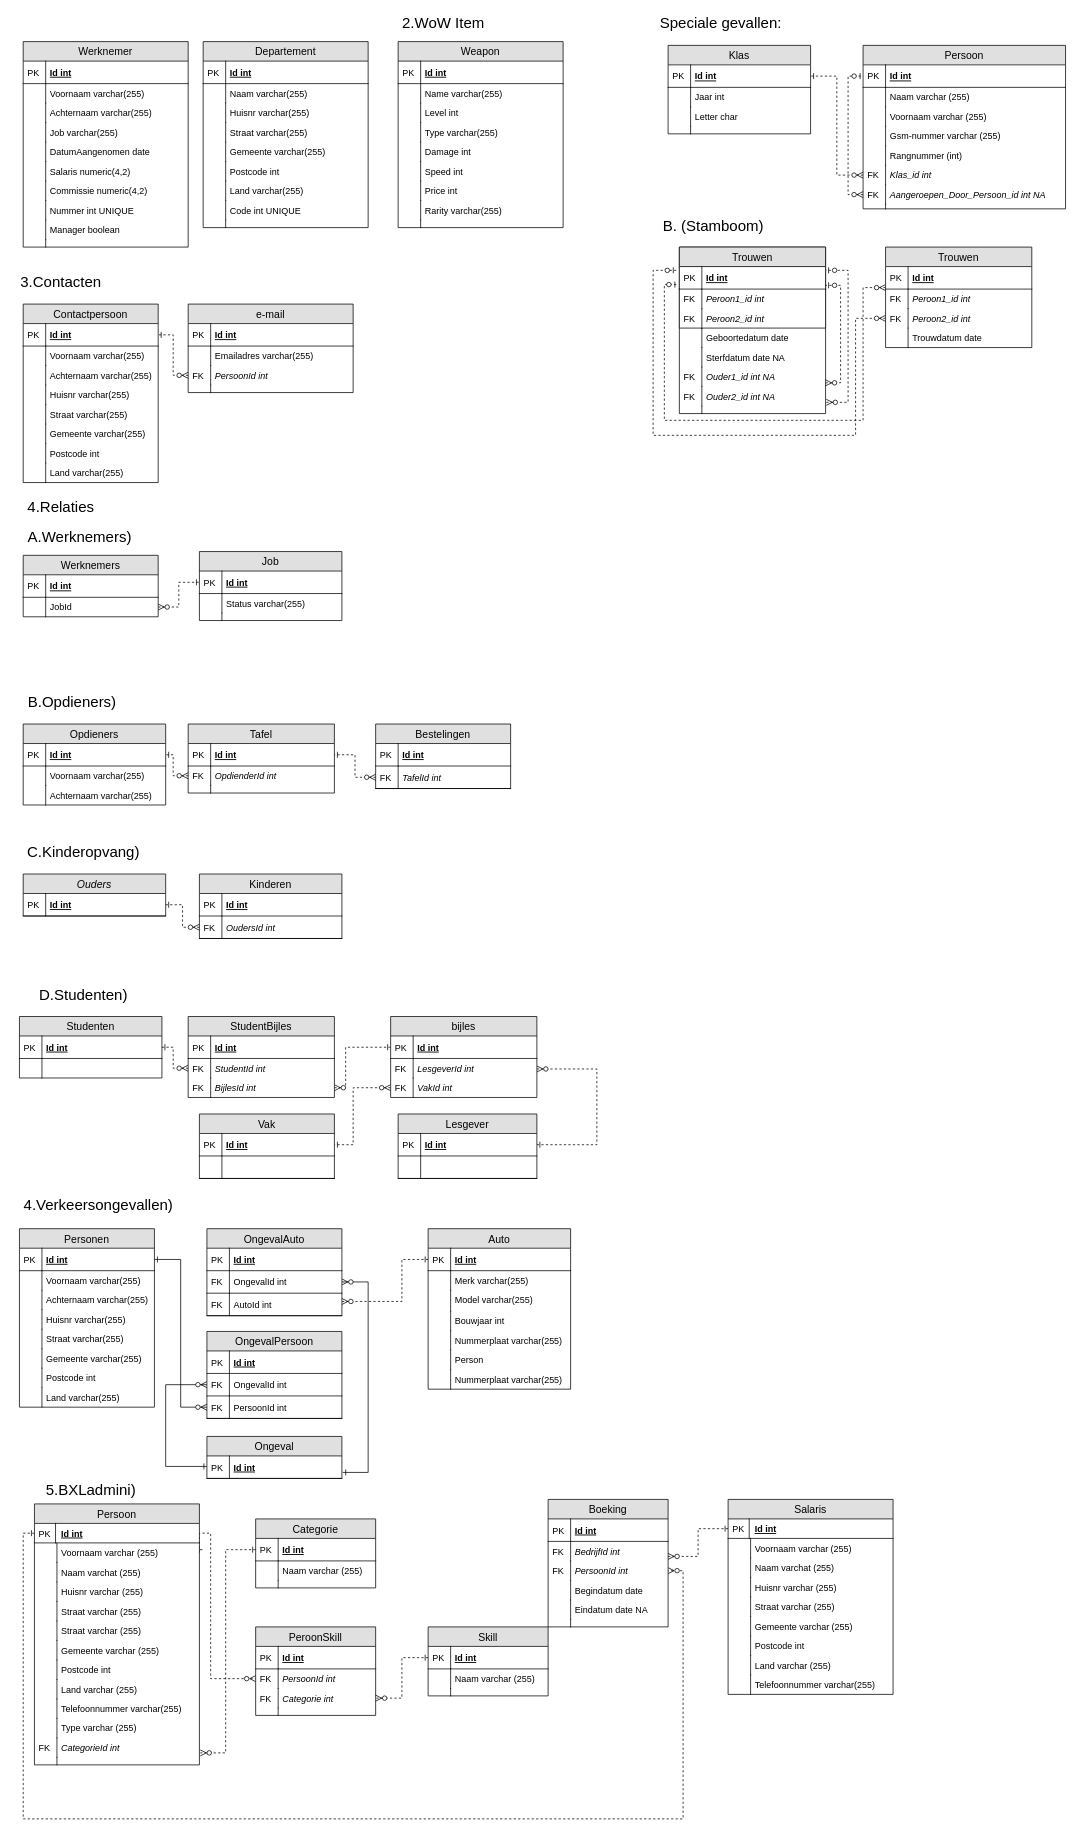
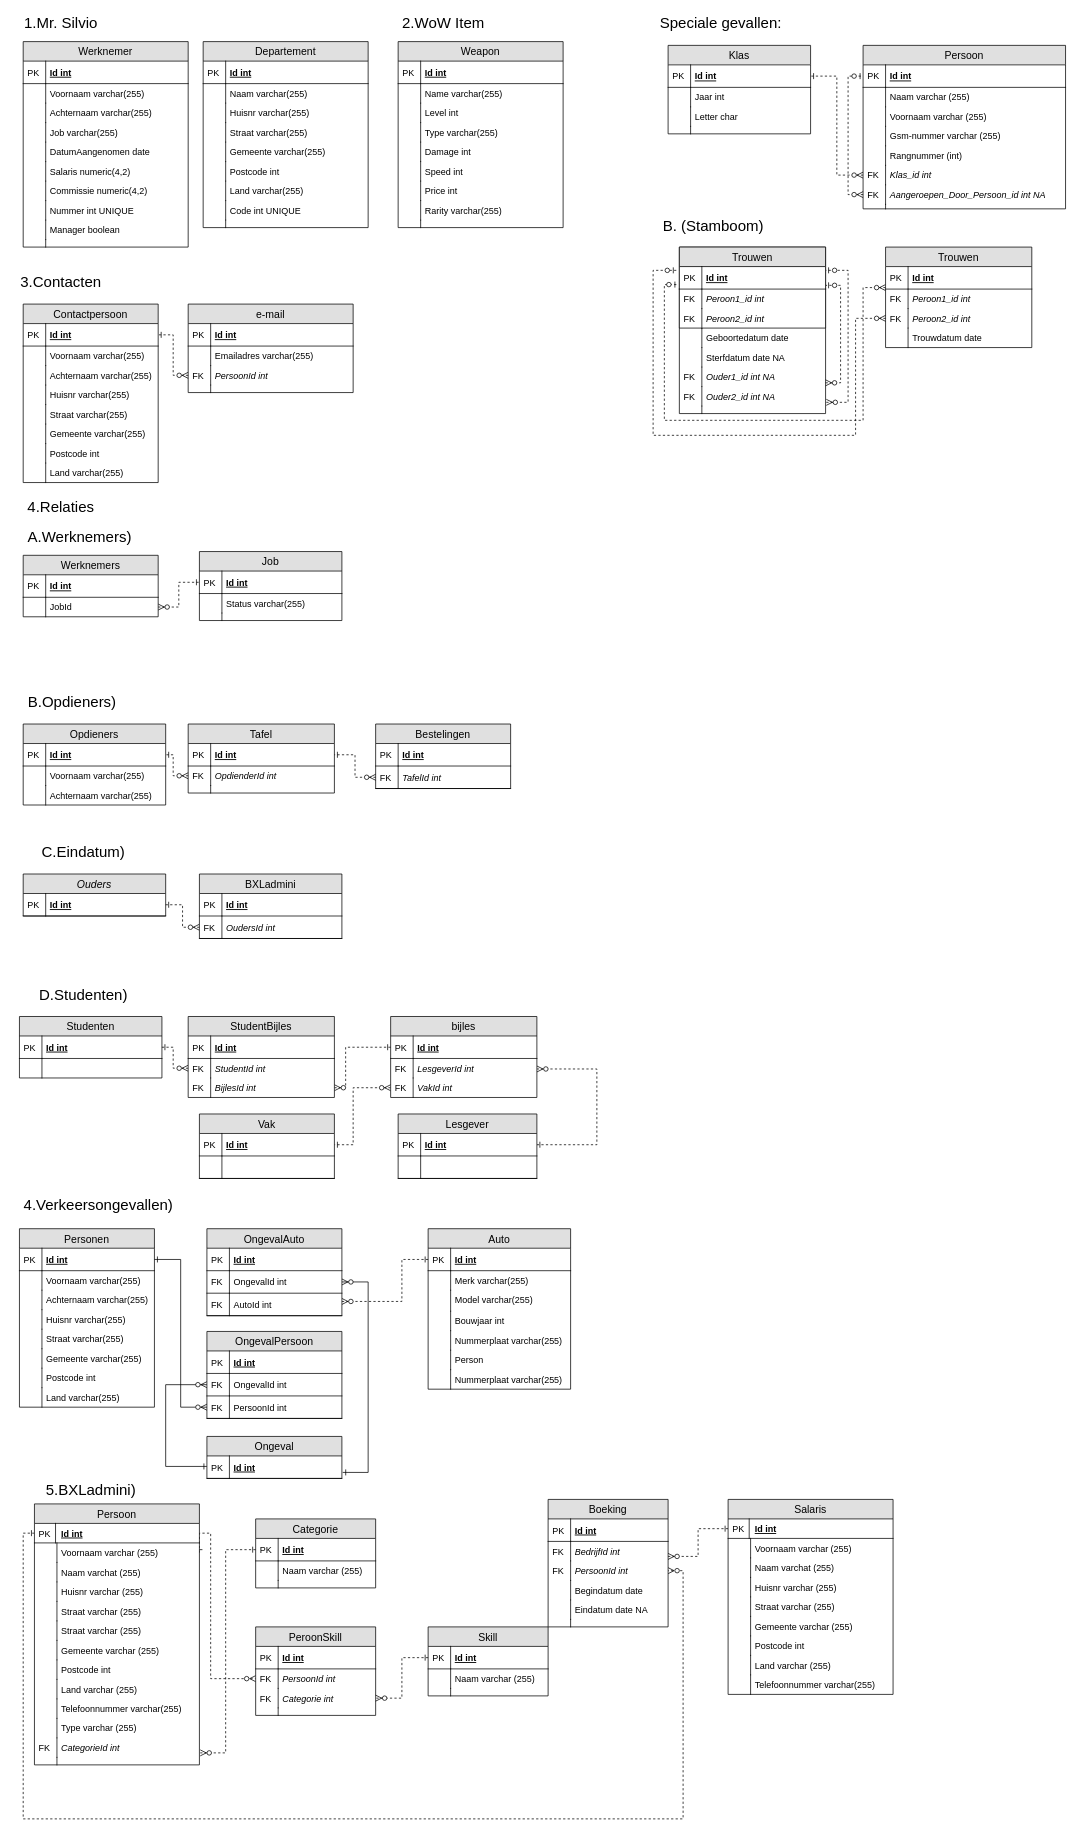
none -> (60, 23)
(83, 852) -> (83, 852)
(270, 885) -> (270, 885)
